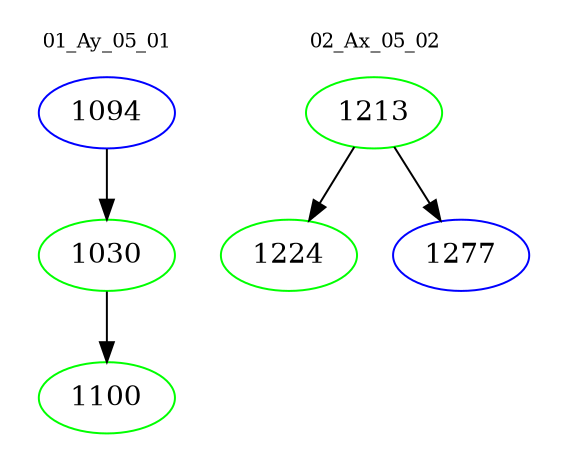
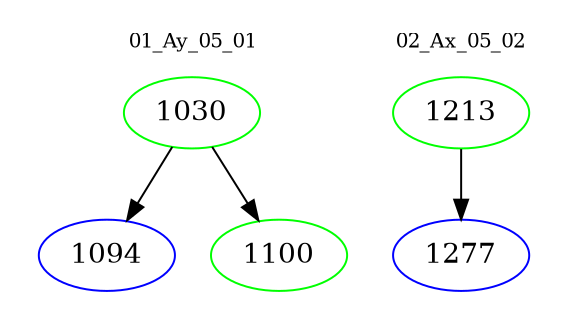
(107, 174) -> (155, 175)
(289, 255) -> none
